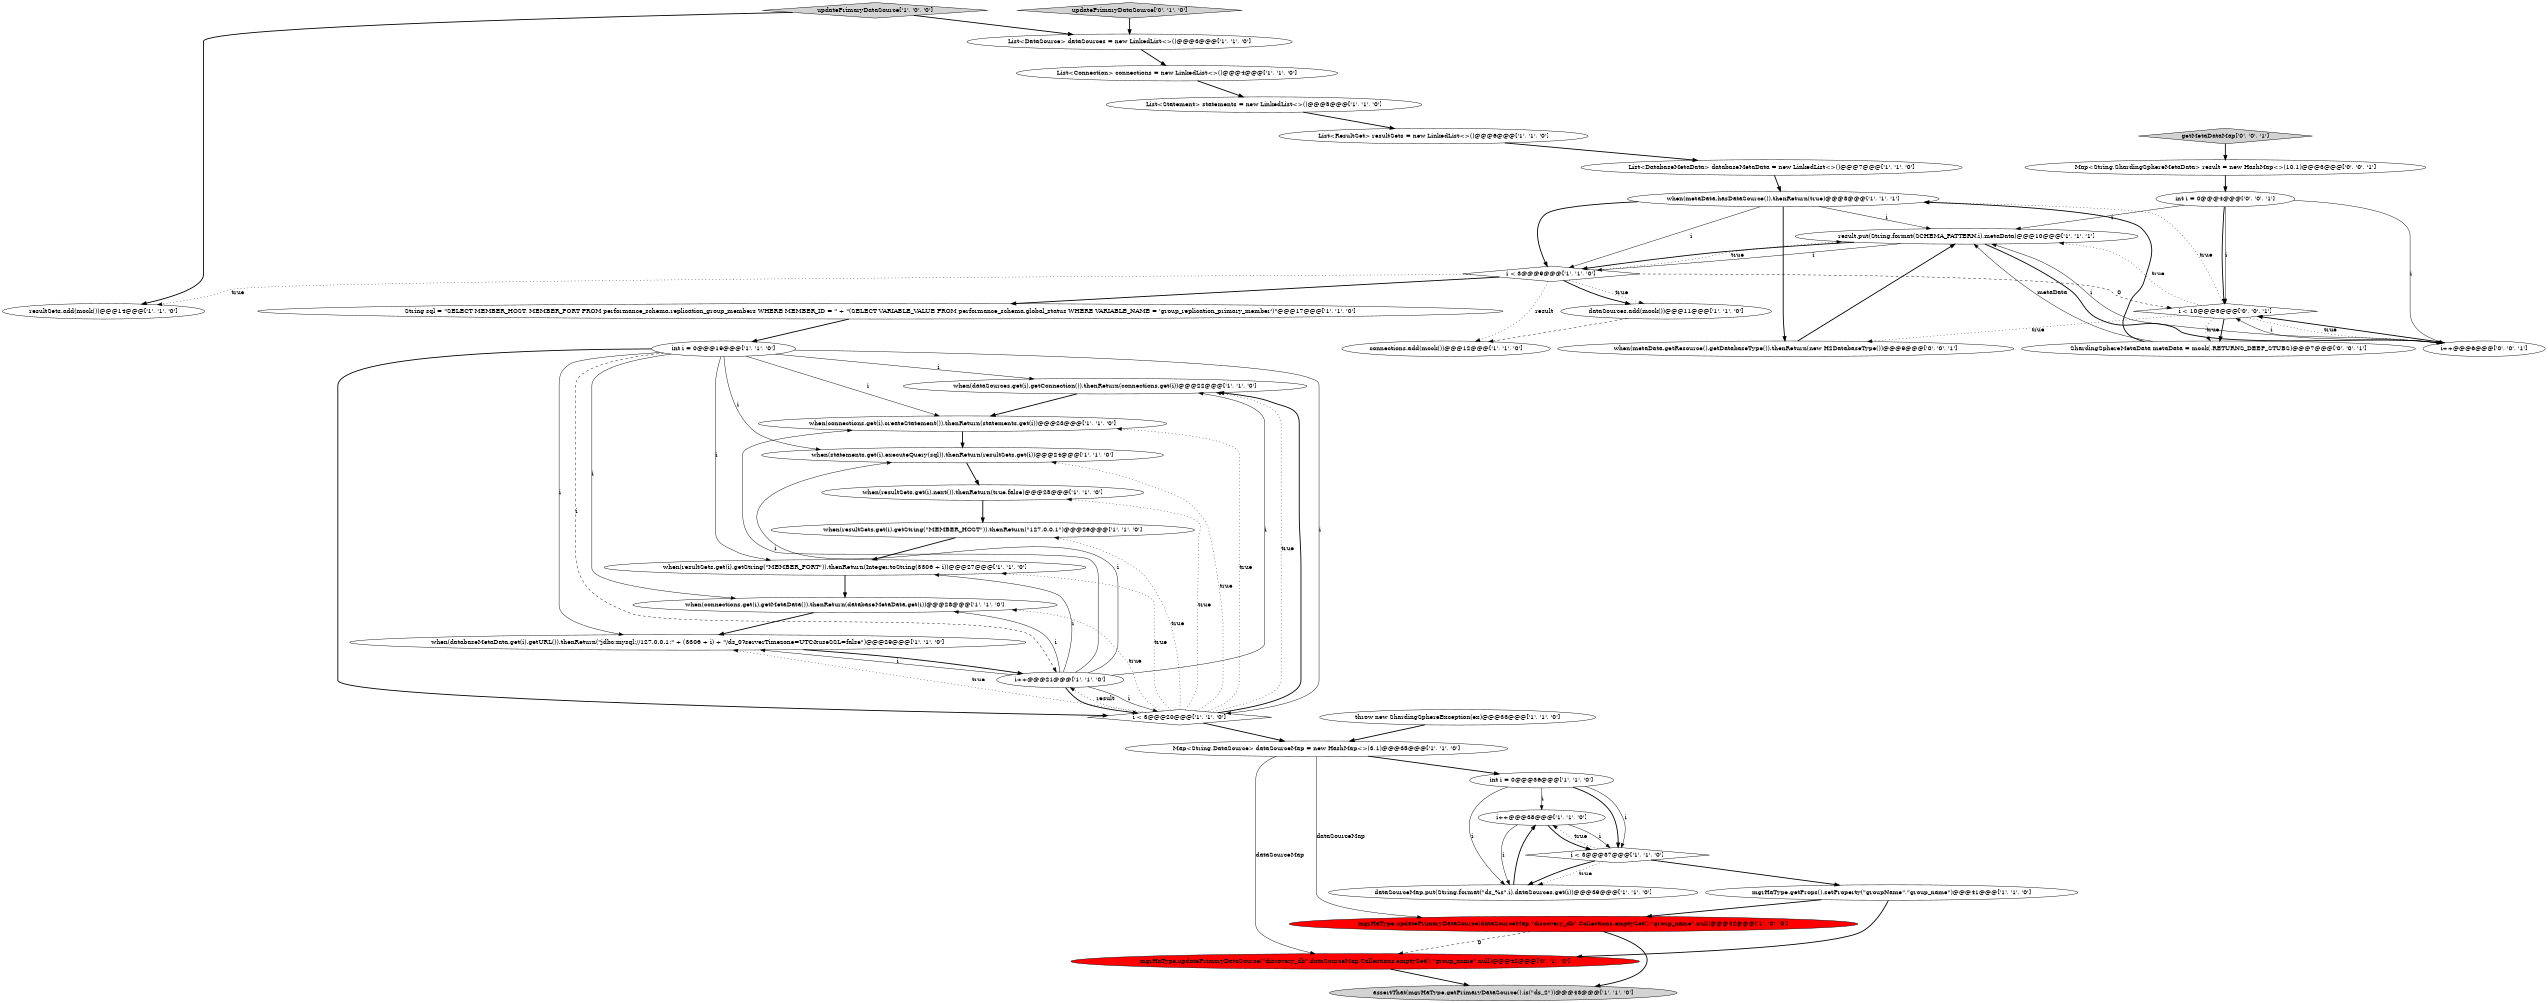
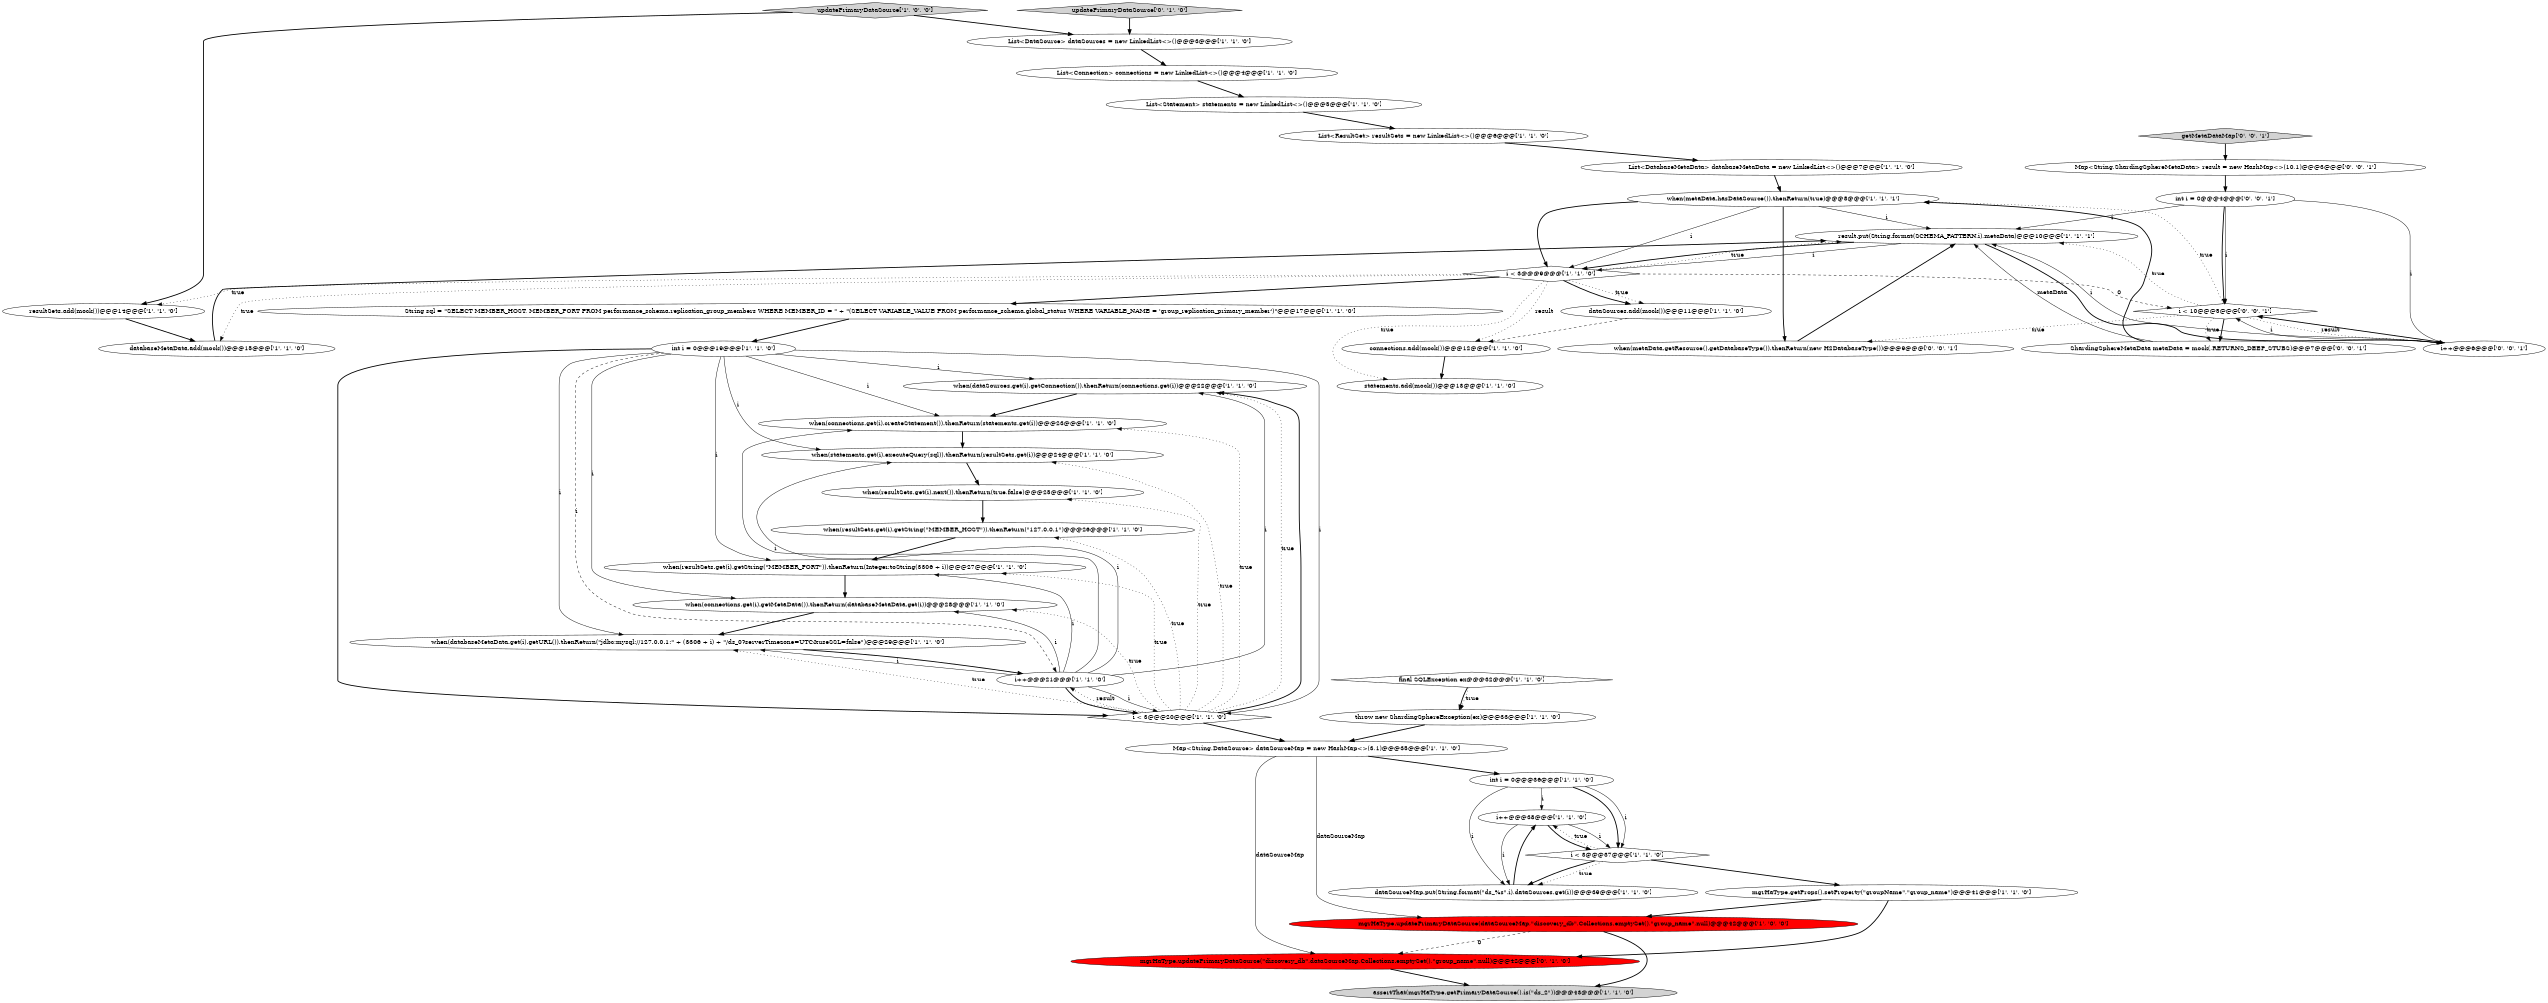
(2331, 330) -> (2331, 330)
none -> (217, 349)
none -> (1440, 386)
none -> (1472, 680)
